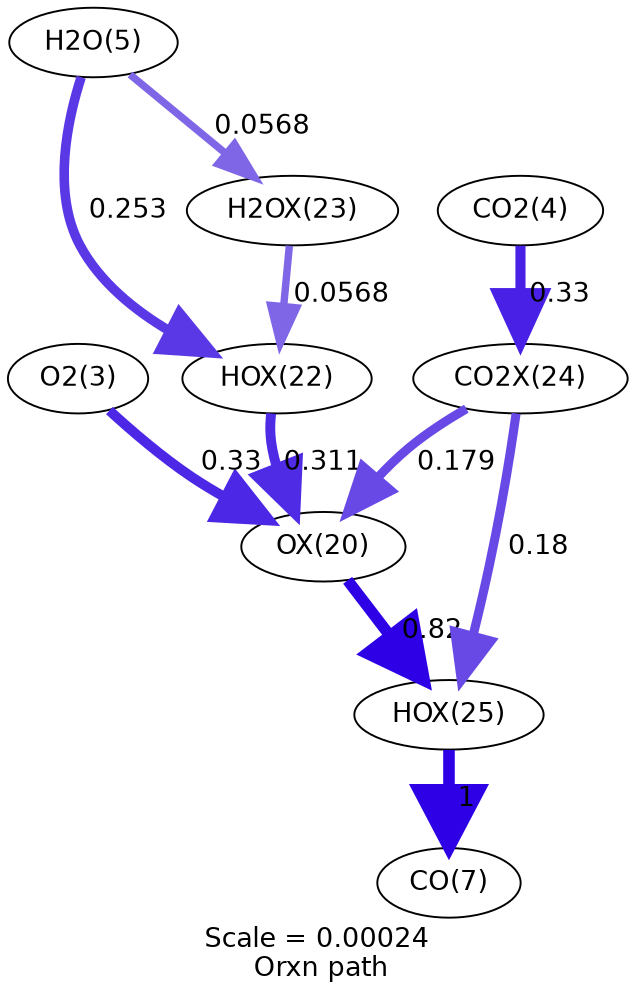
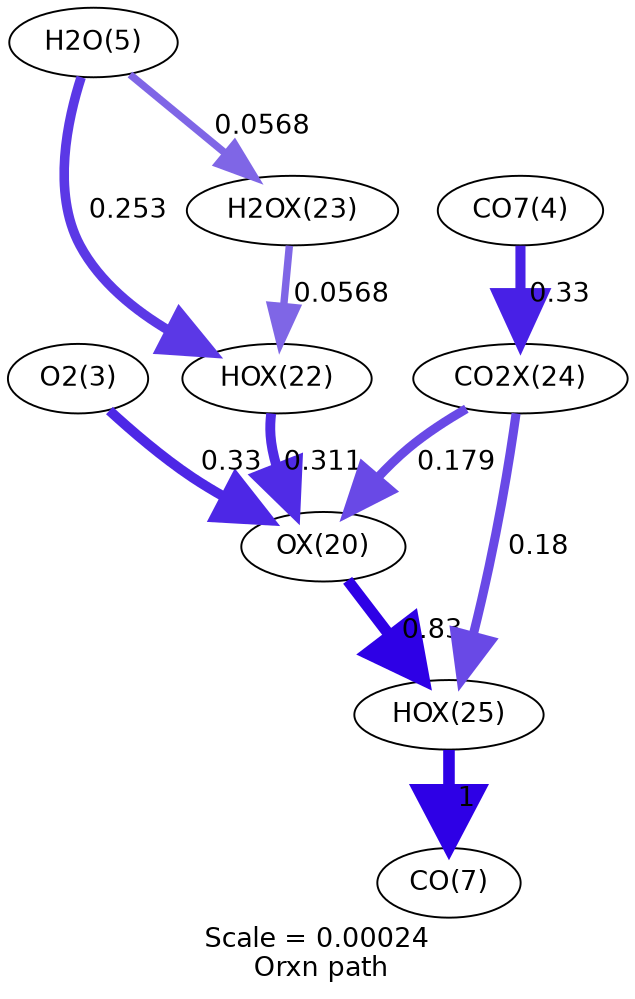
(520, 211) -> (520, 211)
(429, 631) -> (429, 631)
